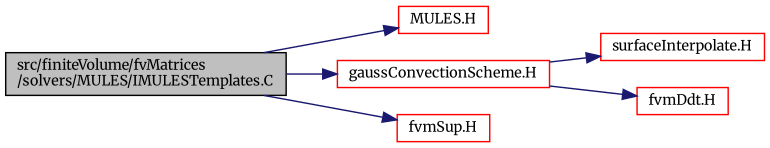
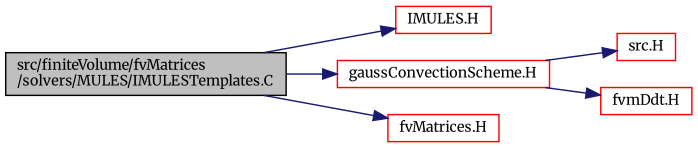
(443, 20) -> (443, 20)
(683, 47) -> (646, 47)
(443, 128) -> (443, 128)
